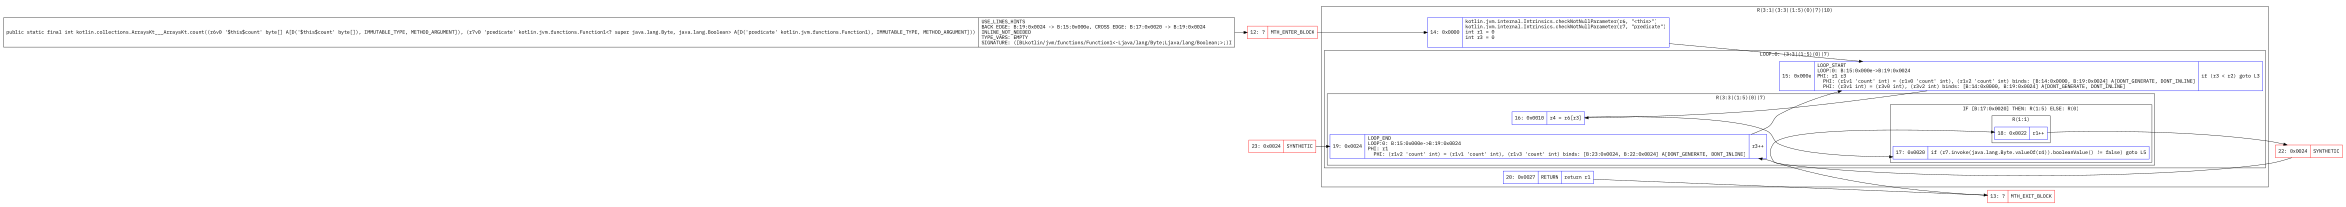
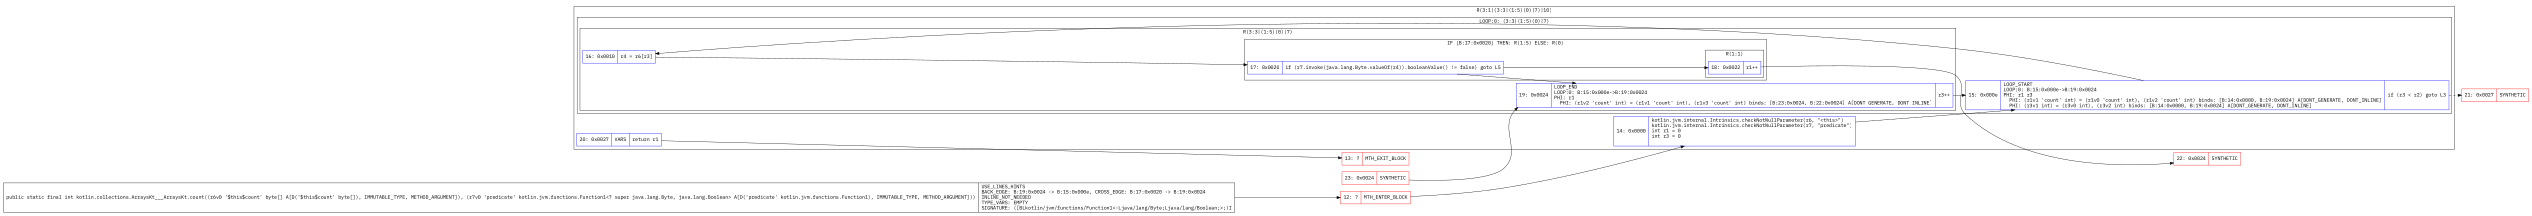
none -> (2495, 95)
(1770, 151) -> (1604, 68)
(2027, 176) -> (1506, 78)
(1550, 177) -> (621, 140)
